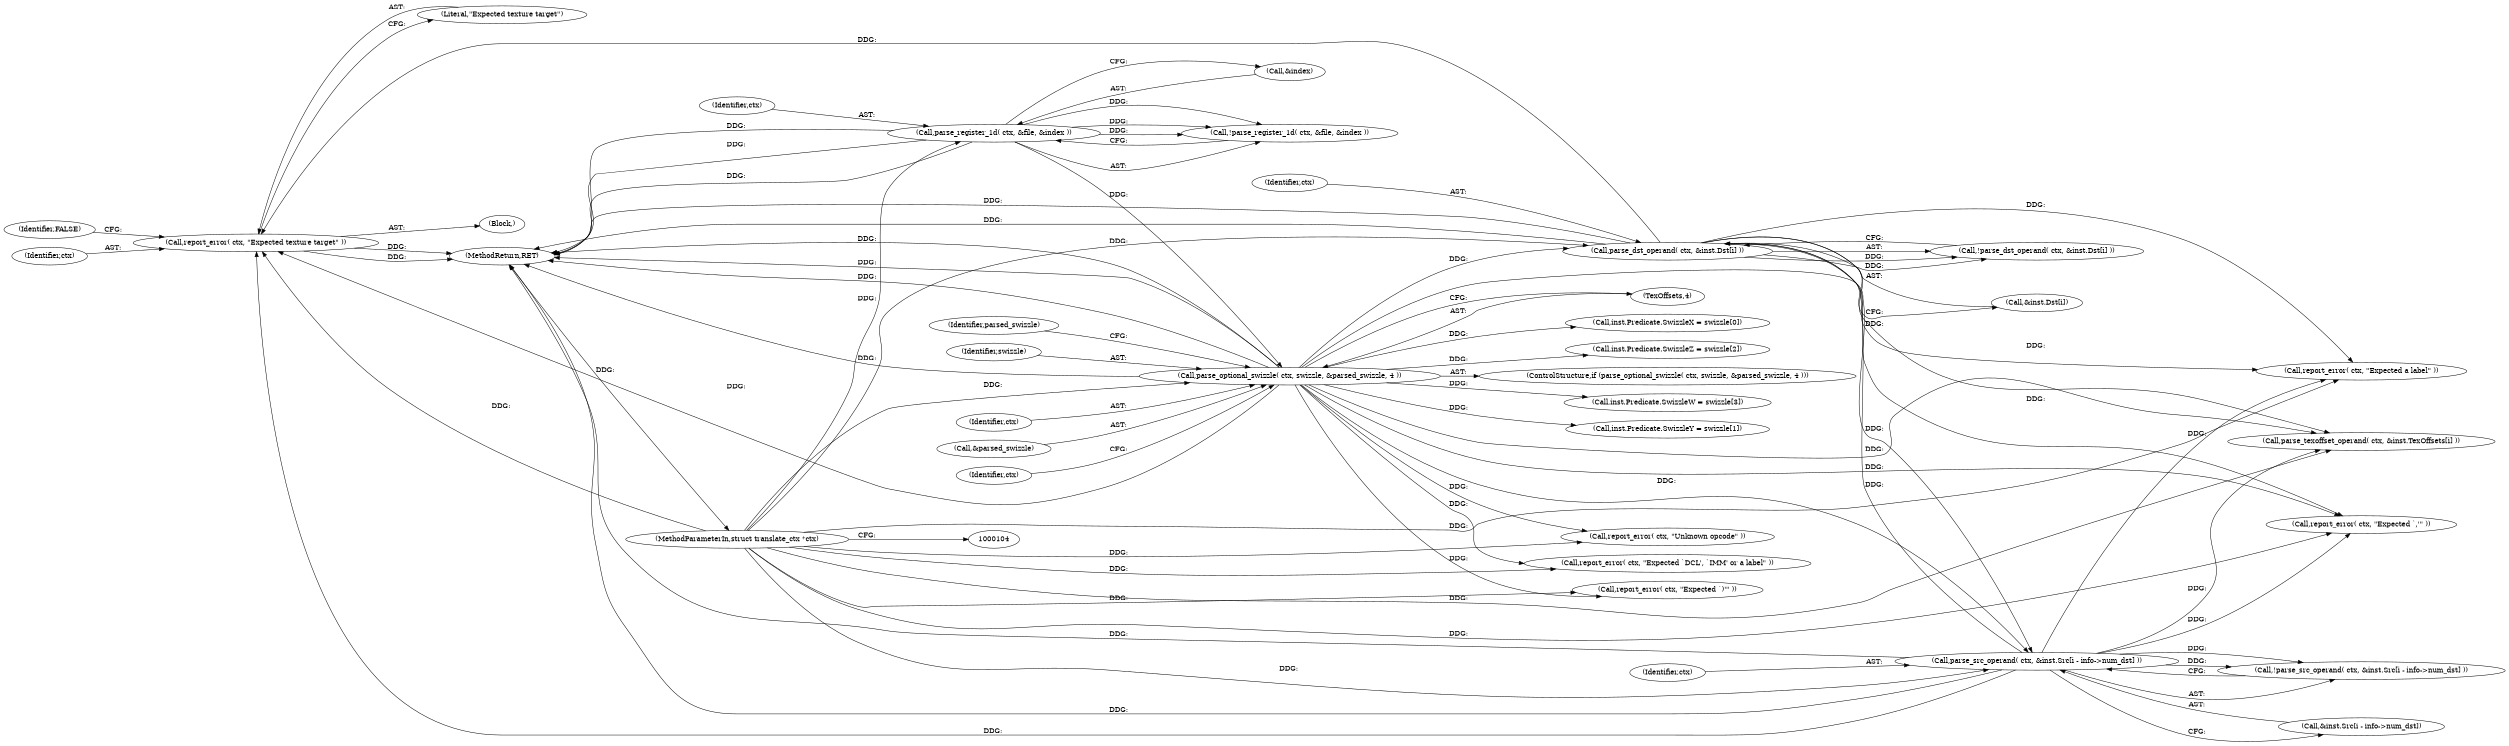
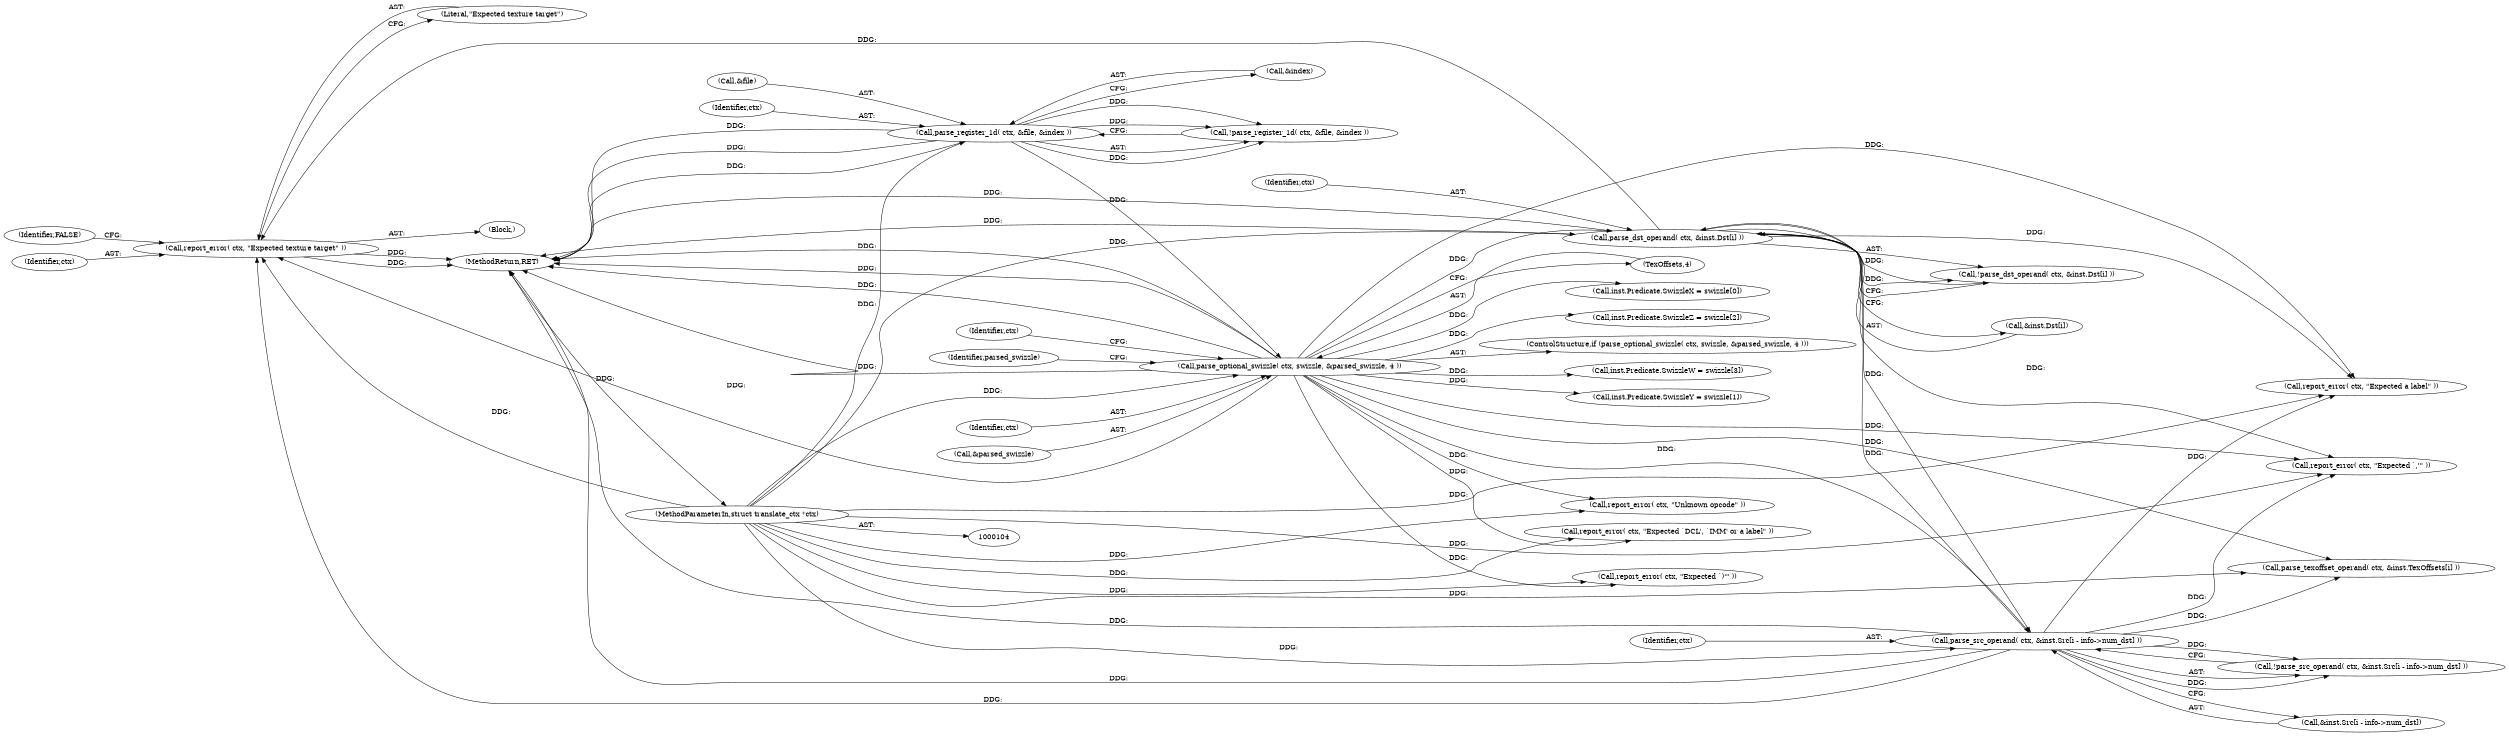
none -> (737, 82)
(994, 352) -> none
(1978, 386) -> none
(868, 536) -> (868, 525)
